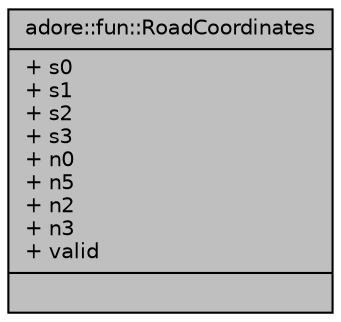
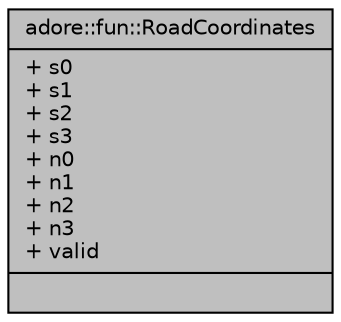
(50, 183) -> (50, 183)
